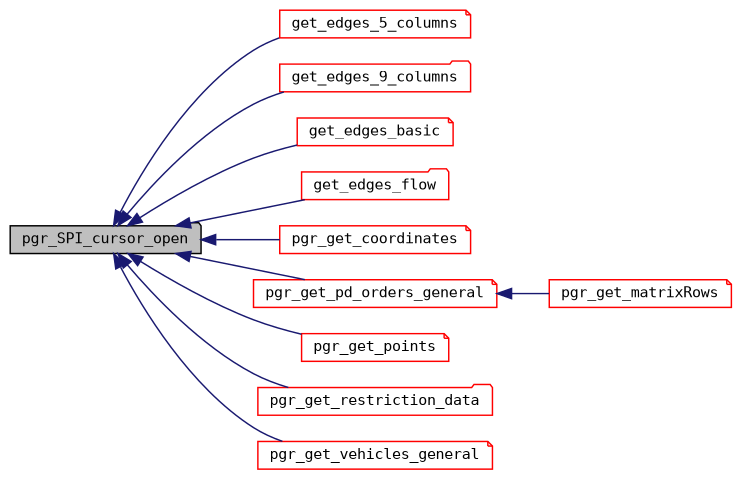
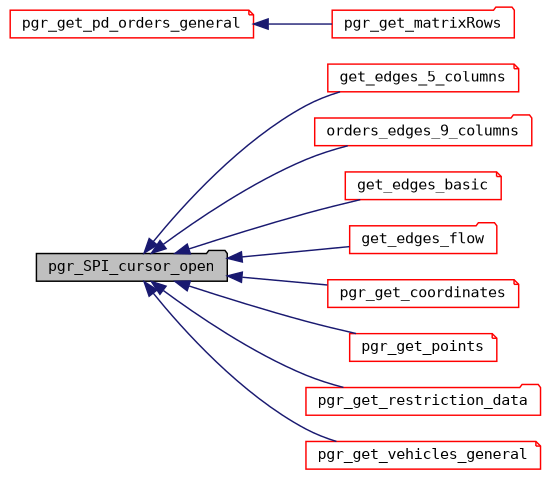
(375, 78) -> (423, 132)
(247, 268) -> none
(640, 294) -> (423, 24)
